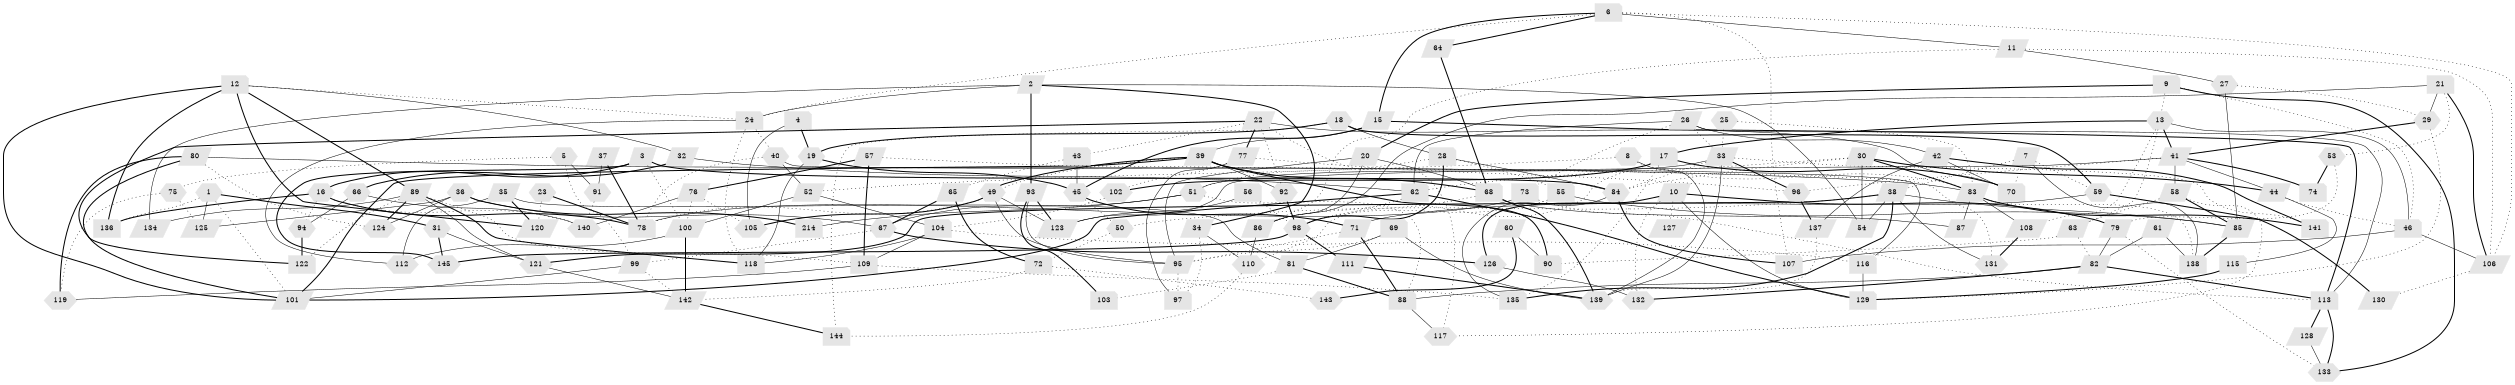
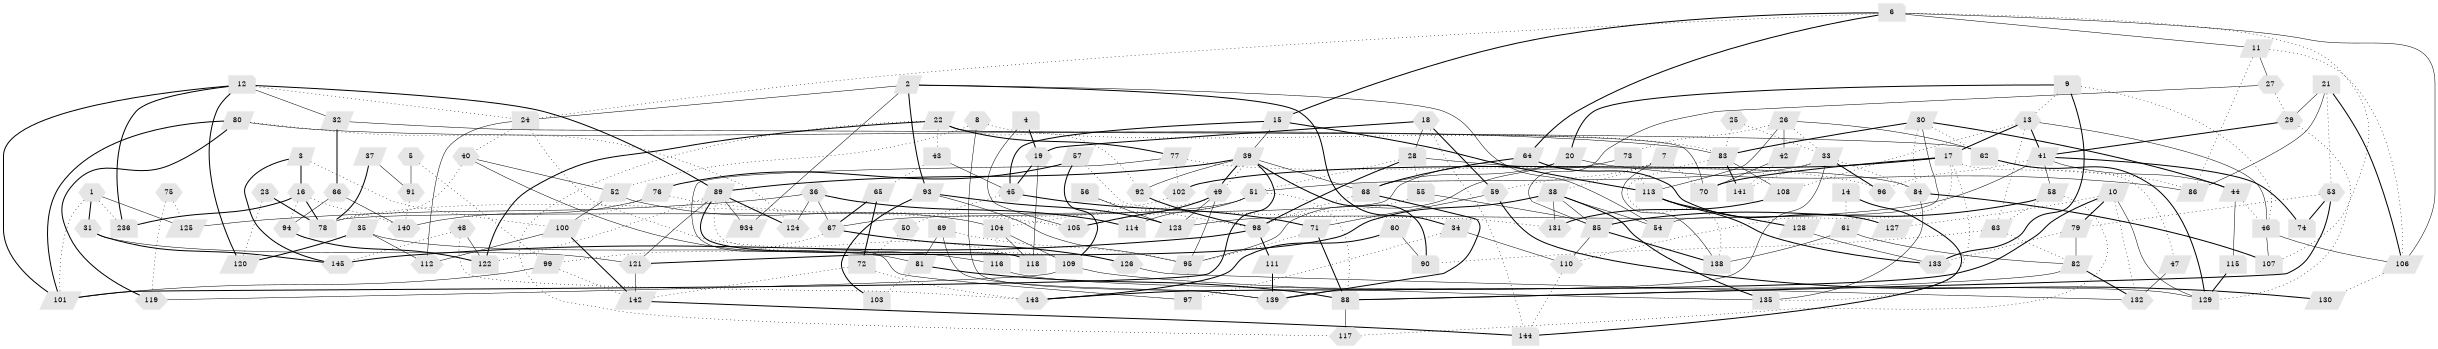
(2156, 35) -> (2271, 34)
(357, 165) -> none
(2130, 170) -> (1762, 175)
none -> (1033, 176)
(913, 177) -> none
(1343, 179) -> (1308, 175)
none -> (1846, 192)
none -> (1687, 202)
(1553, 204) -> (1583, 288)
(1598, 209) -> none
none -> (1166, 213)
(107, 228) -> (124, 228)
(150, 228) -> (746, 228)
none -> (462, 228)
(809, 228) -> (1132, 228)
(1816, 228) -> none
(1961, 228) -> none
(1253, 247) -> (1582, 247)
none -> (2175, 264)
(861, 275) -> none
(1189, 280) -> (1451, 293)
(2214, 283) -> none
none -> (1968, 285)
